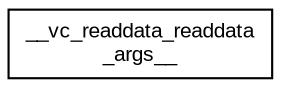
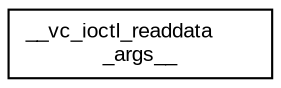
(140, 44) -> (140, 44)
